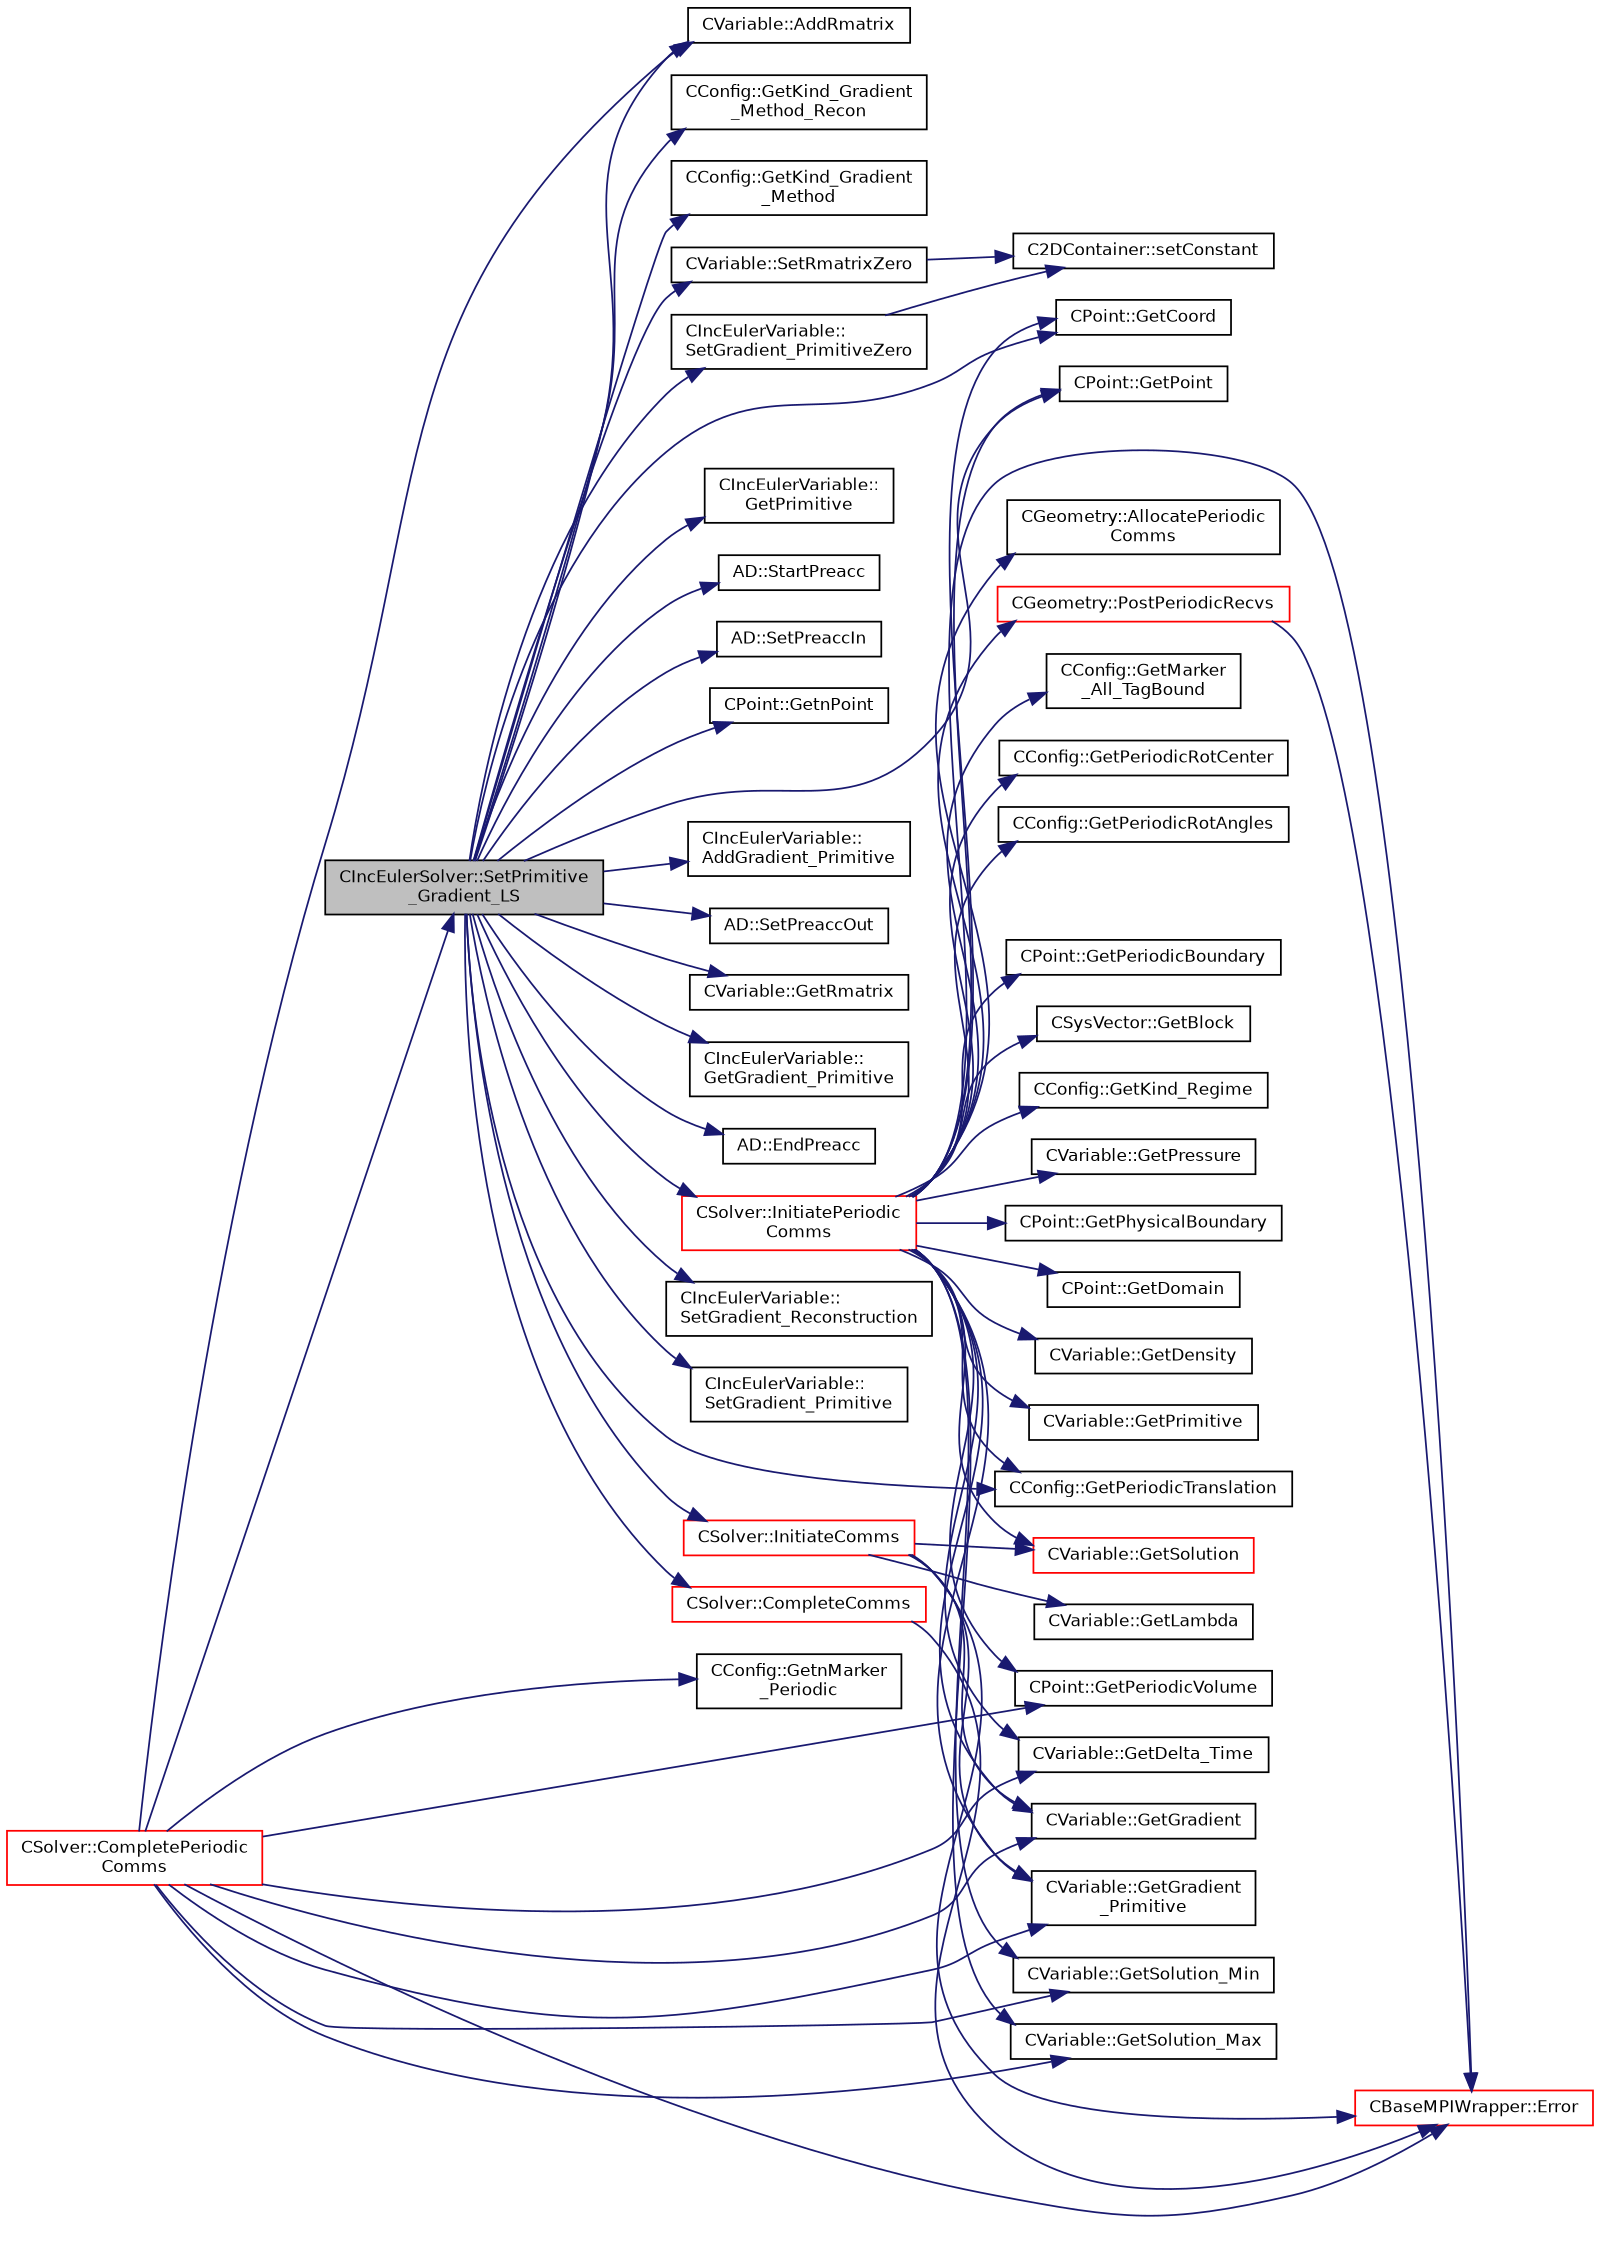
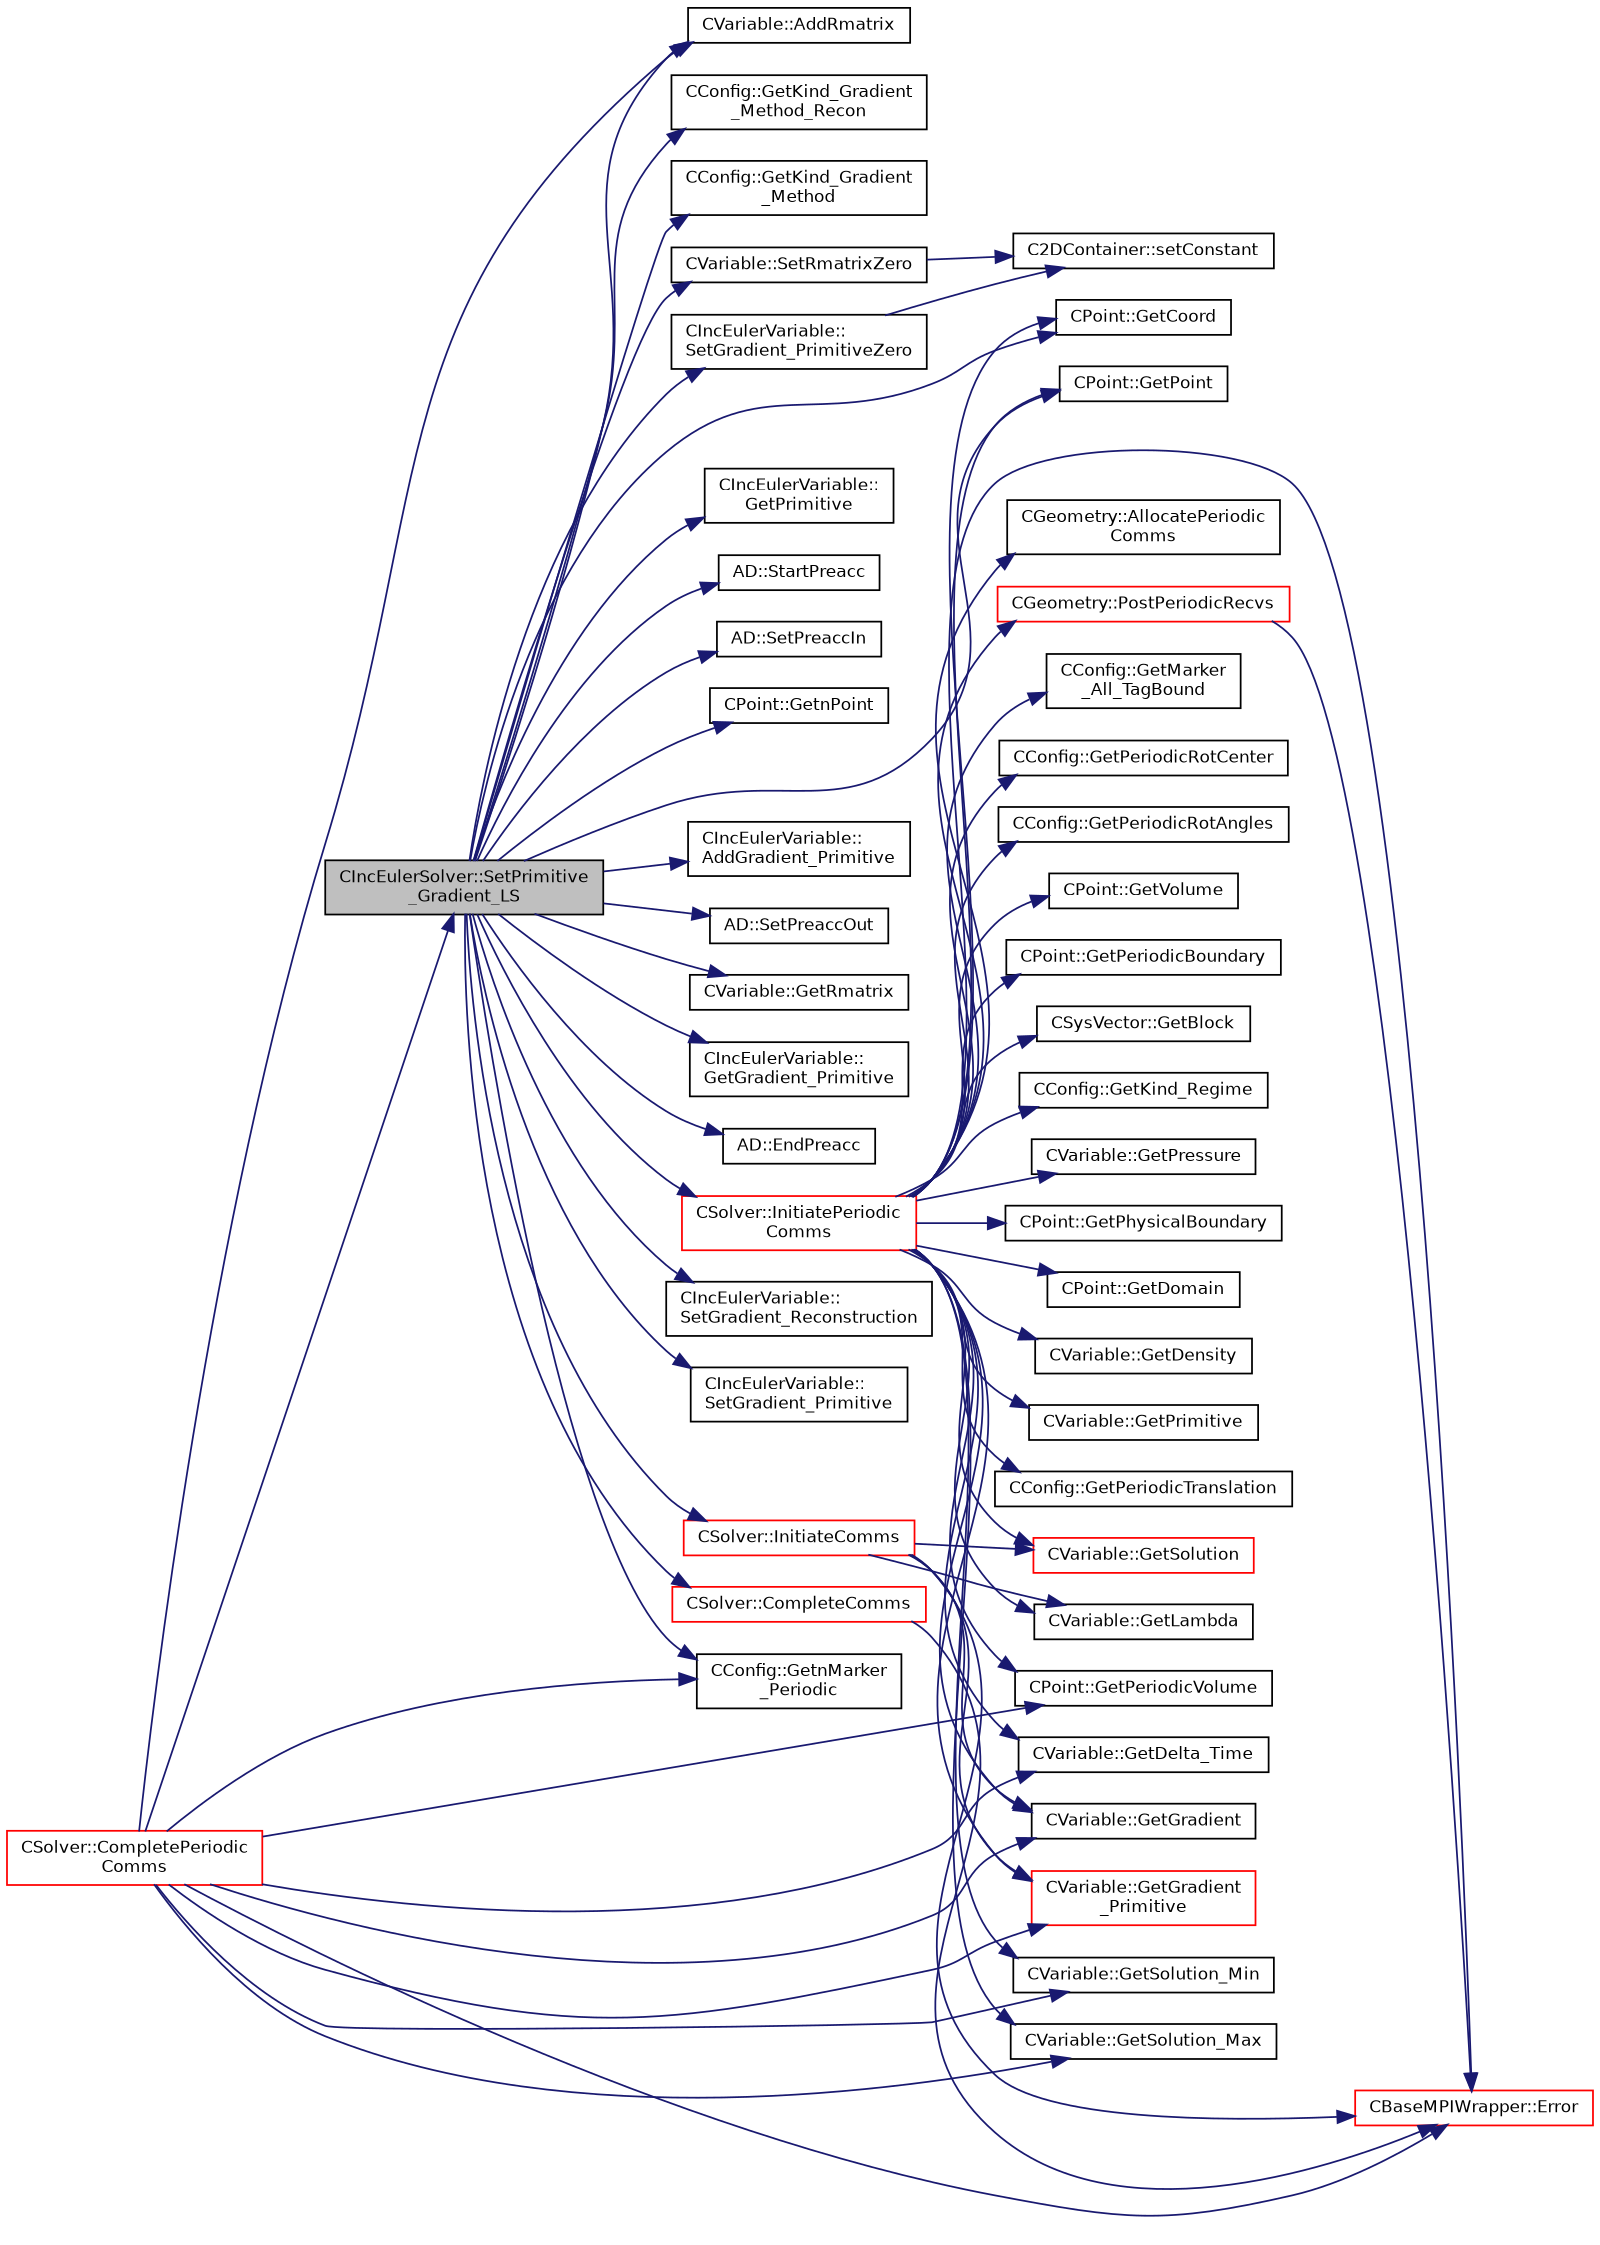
none -> (1144, 891)
(582, 1340) -> (553, 1352)
none -> (962, 1429)
(1144, 1898) -> (1144, 1898)
